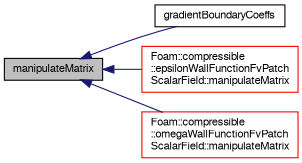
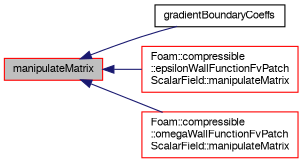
(53, 69) -> (53, 69)
